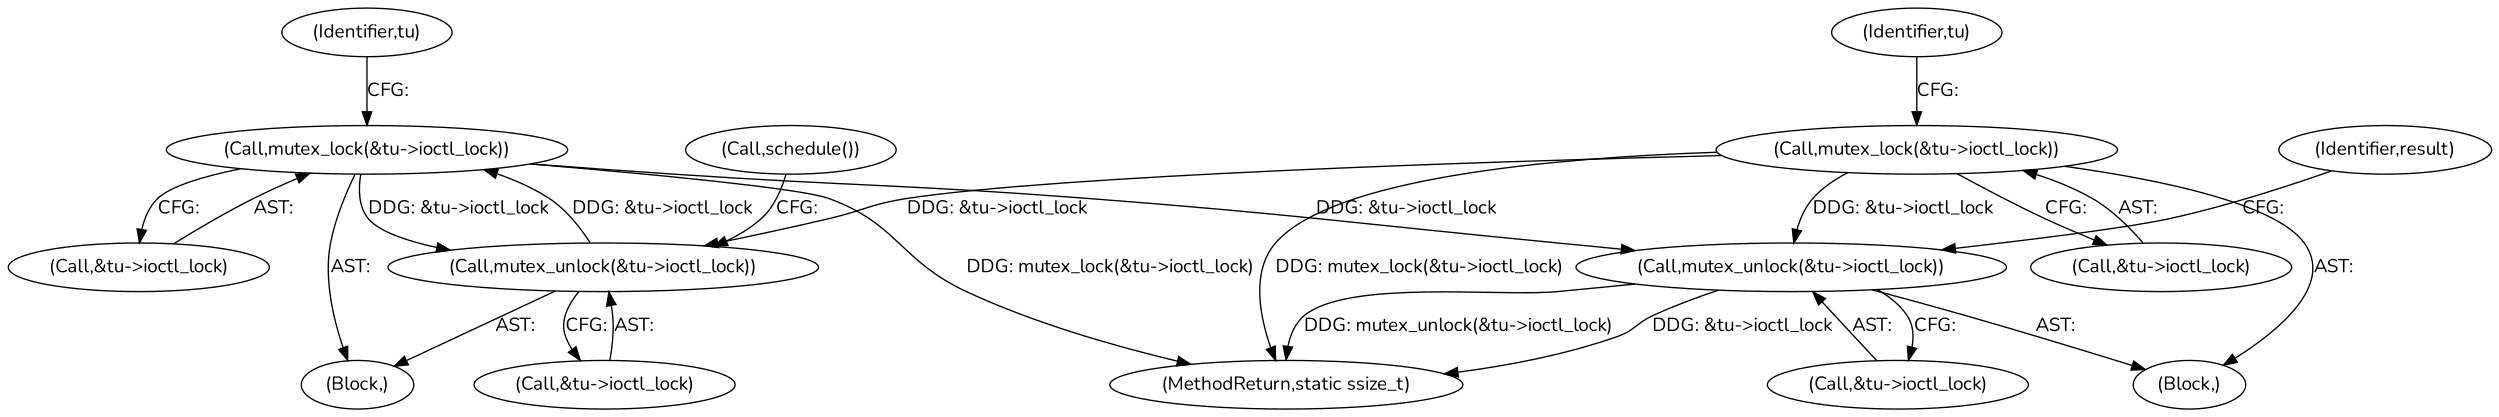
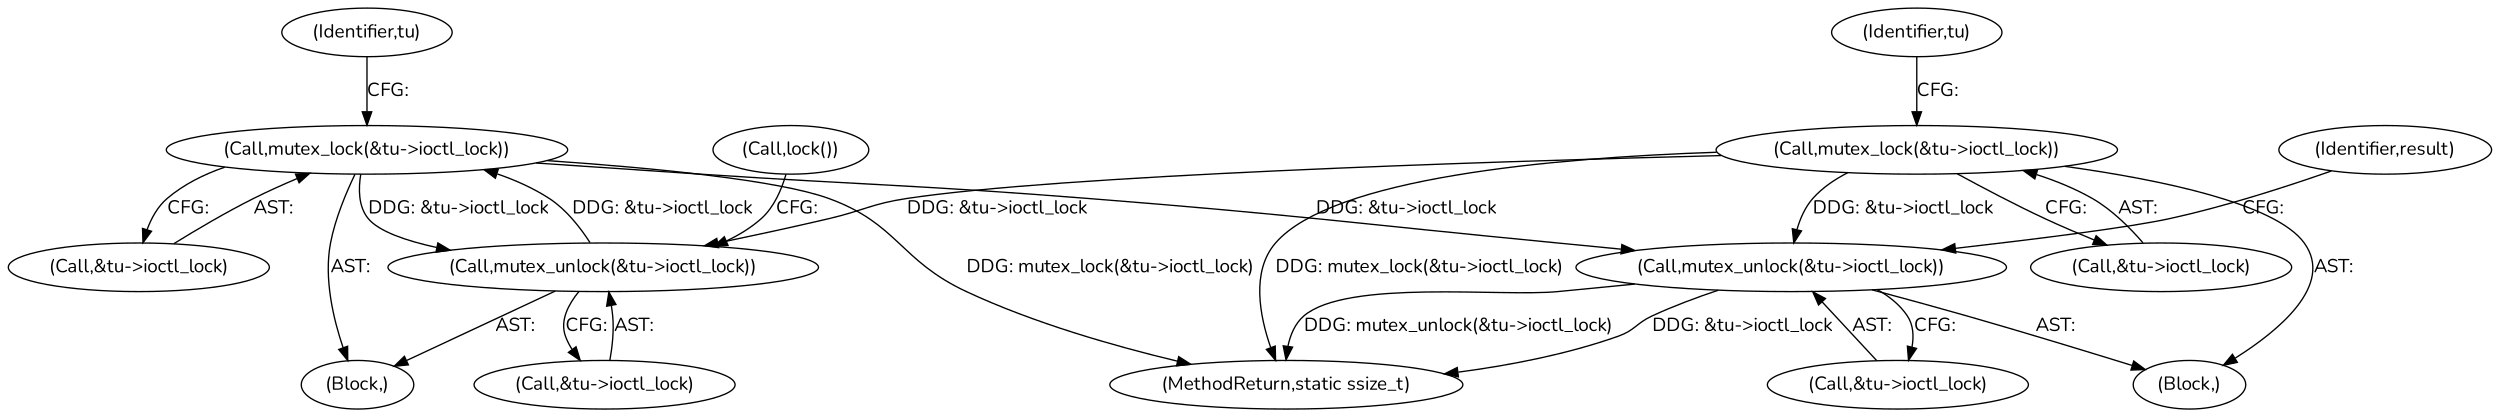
(791, 150) -> (791, 150)
